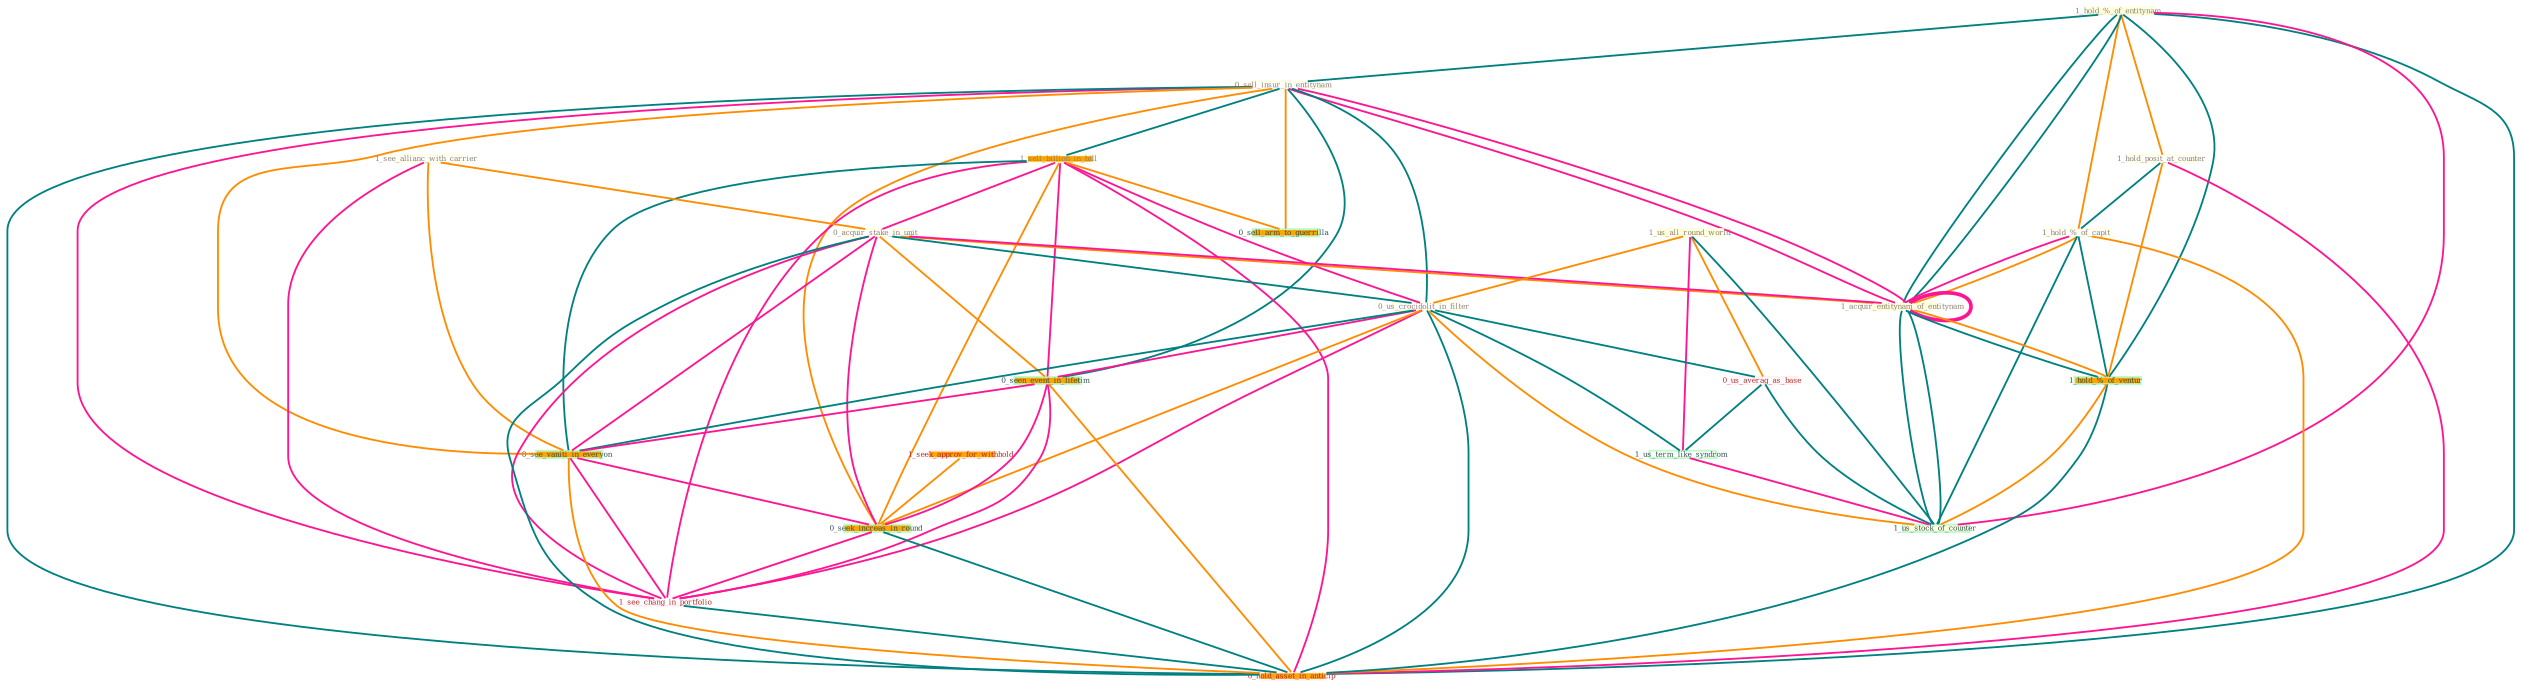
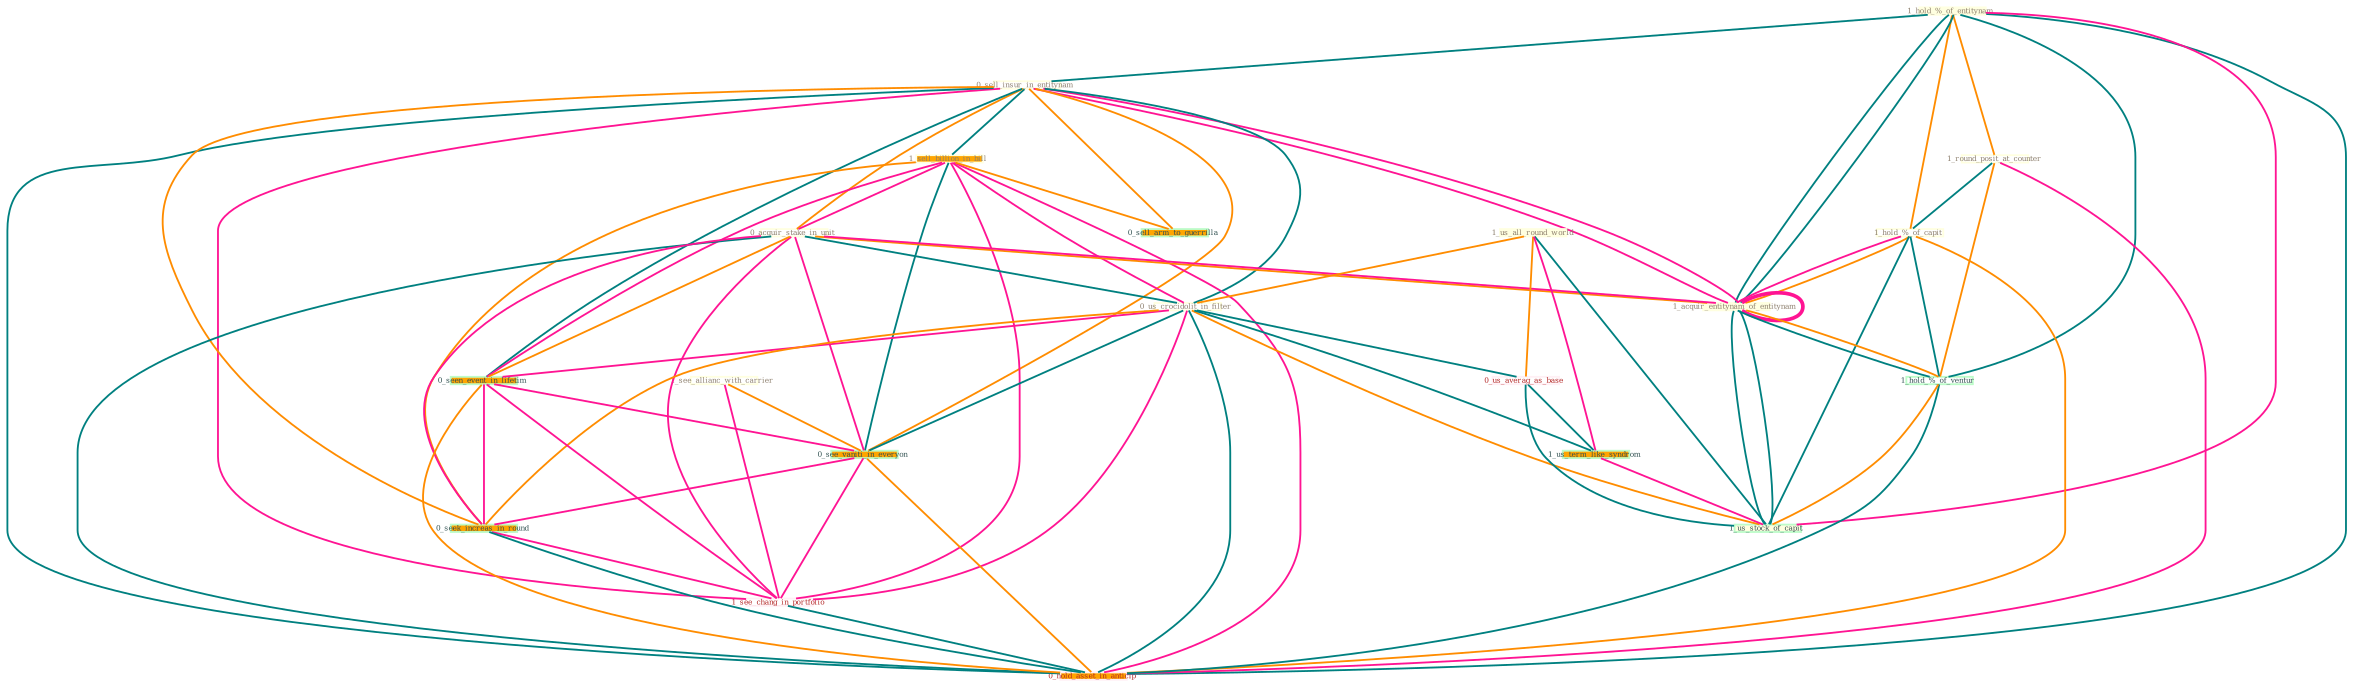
(2163, 159) -> (1995, 159)
(642, 194) -> (905, 152)
(2108, 381) -> (1940, 381)
(962, 454) -> none
(1683, 454) -> (1596, 454)
(1936, 528) -> (1768, 528)
